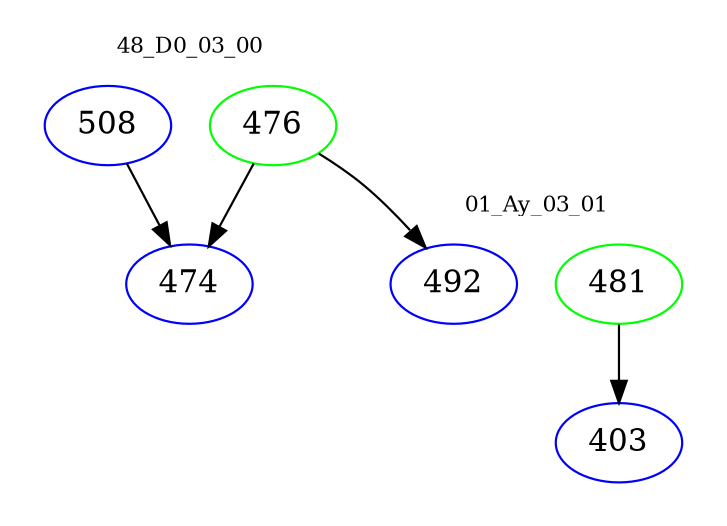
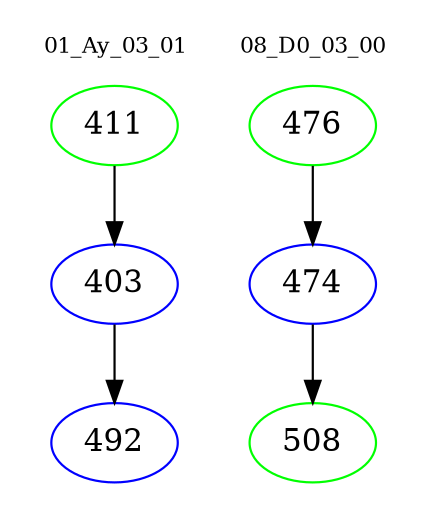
(191, 47) -> (314, 47)
(108, 126) -> (313, 443)
(143, 195) -> (313, 353)
(387, 207) -> (115, 353)
(619, 284) -> (115, 126)
